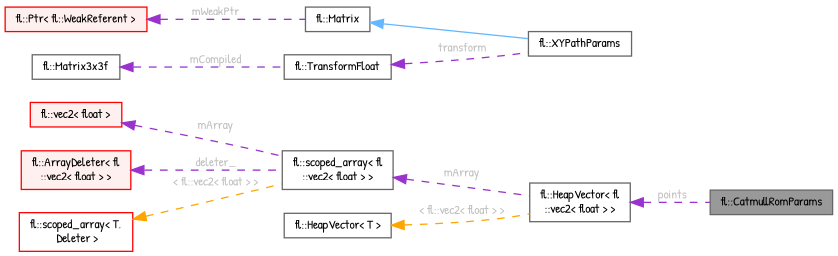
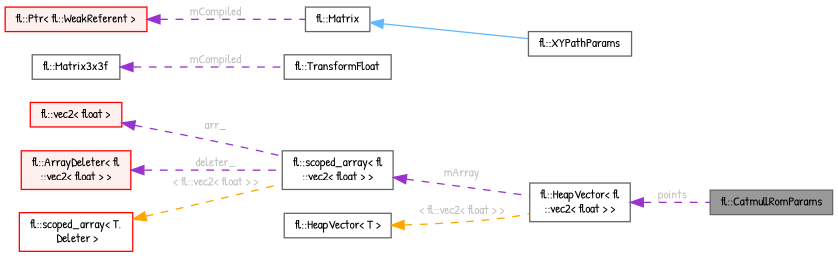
(215, 12) -> (215, 12)
(467, 59) -> none
(215, 126) -> (215, 126)
